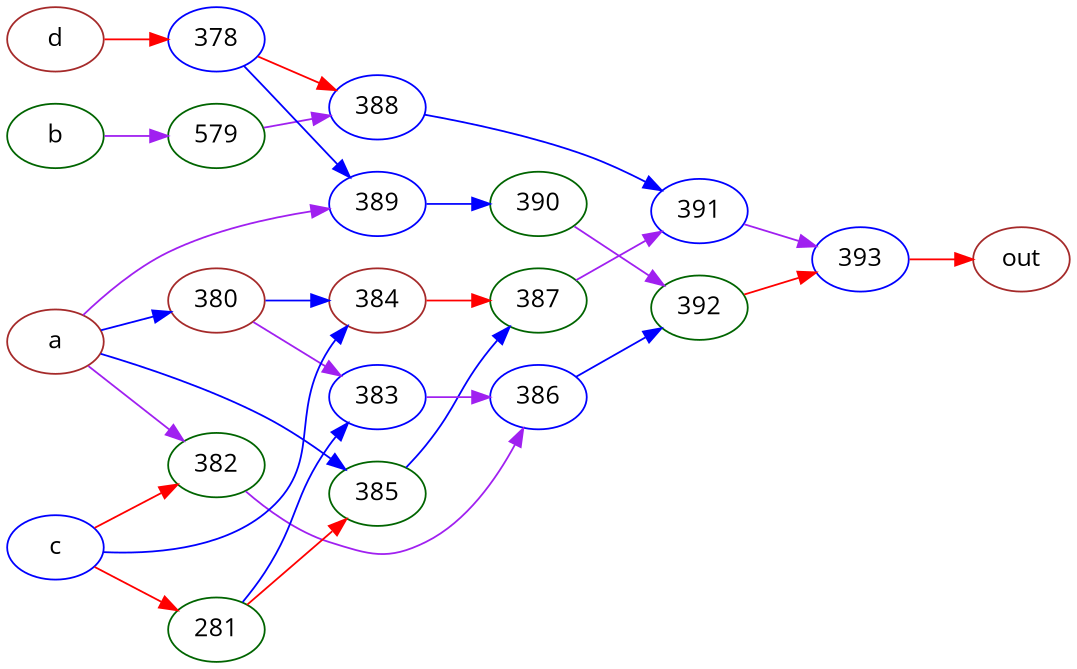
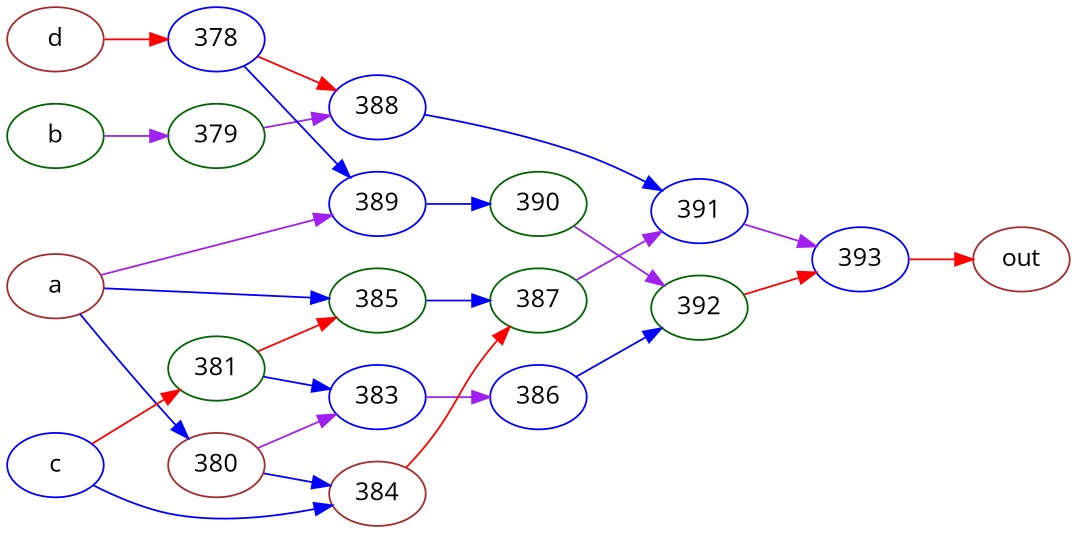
(216, 136) -> (216, 136)
(216, 465) -> none
(216, 630) -> (216, 369)
